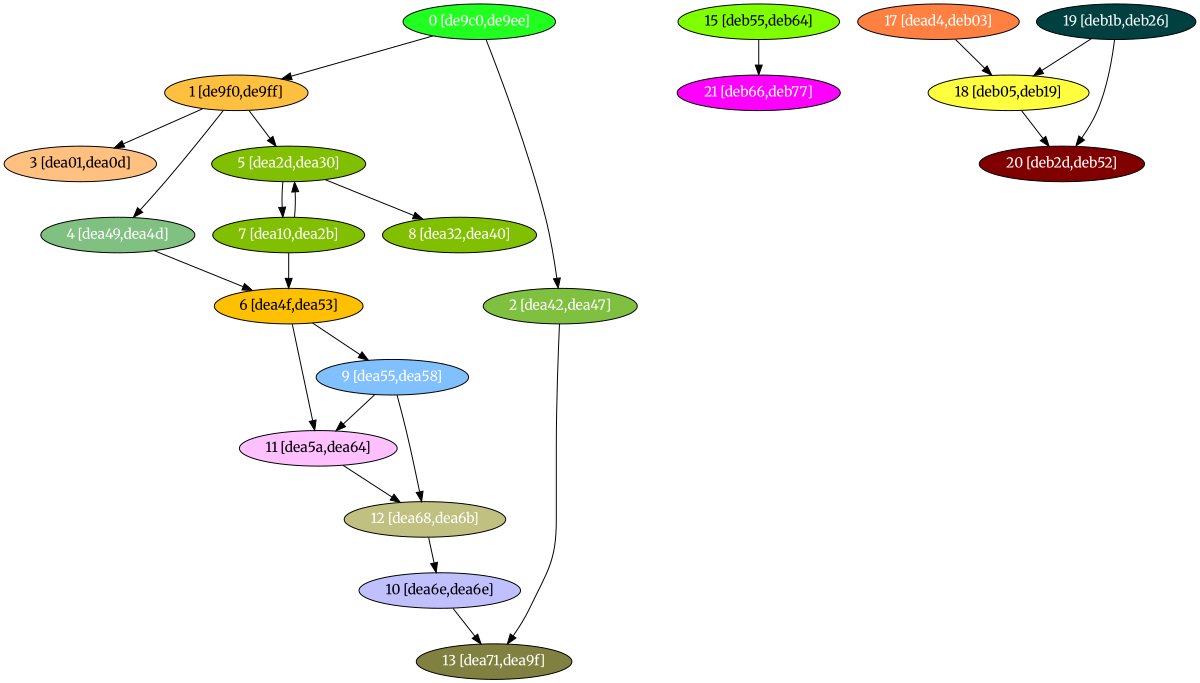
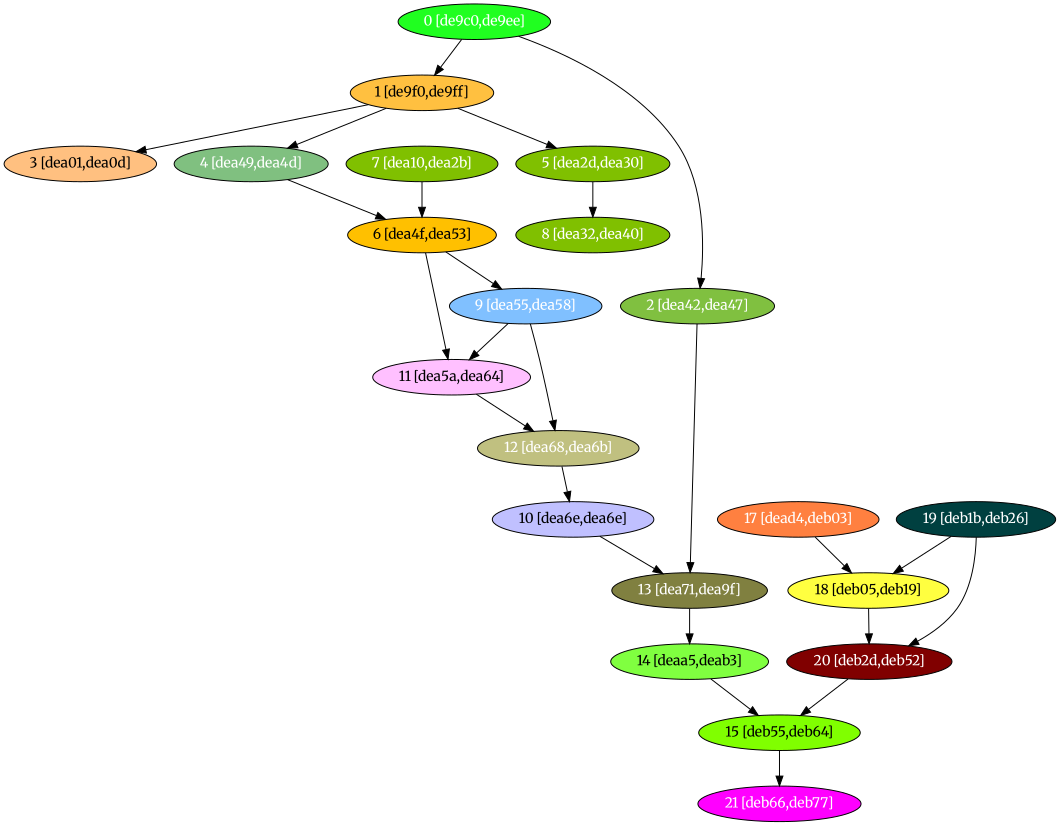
(282, 195) -> none
(295, 205) -> none
none -> (690, 662)
none -> (828, 694)
